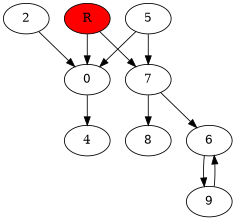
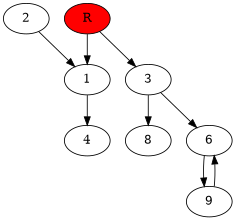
(148, 19) -> none
(87, 80) -> (87, 80)
(148, 80) -> (148, 80)
